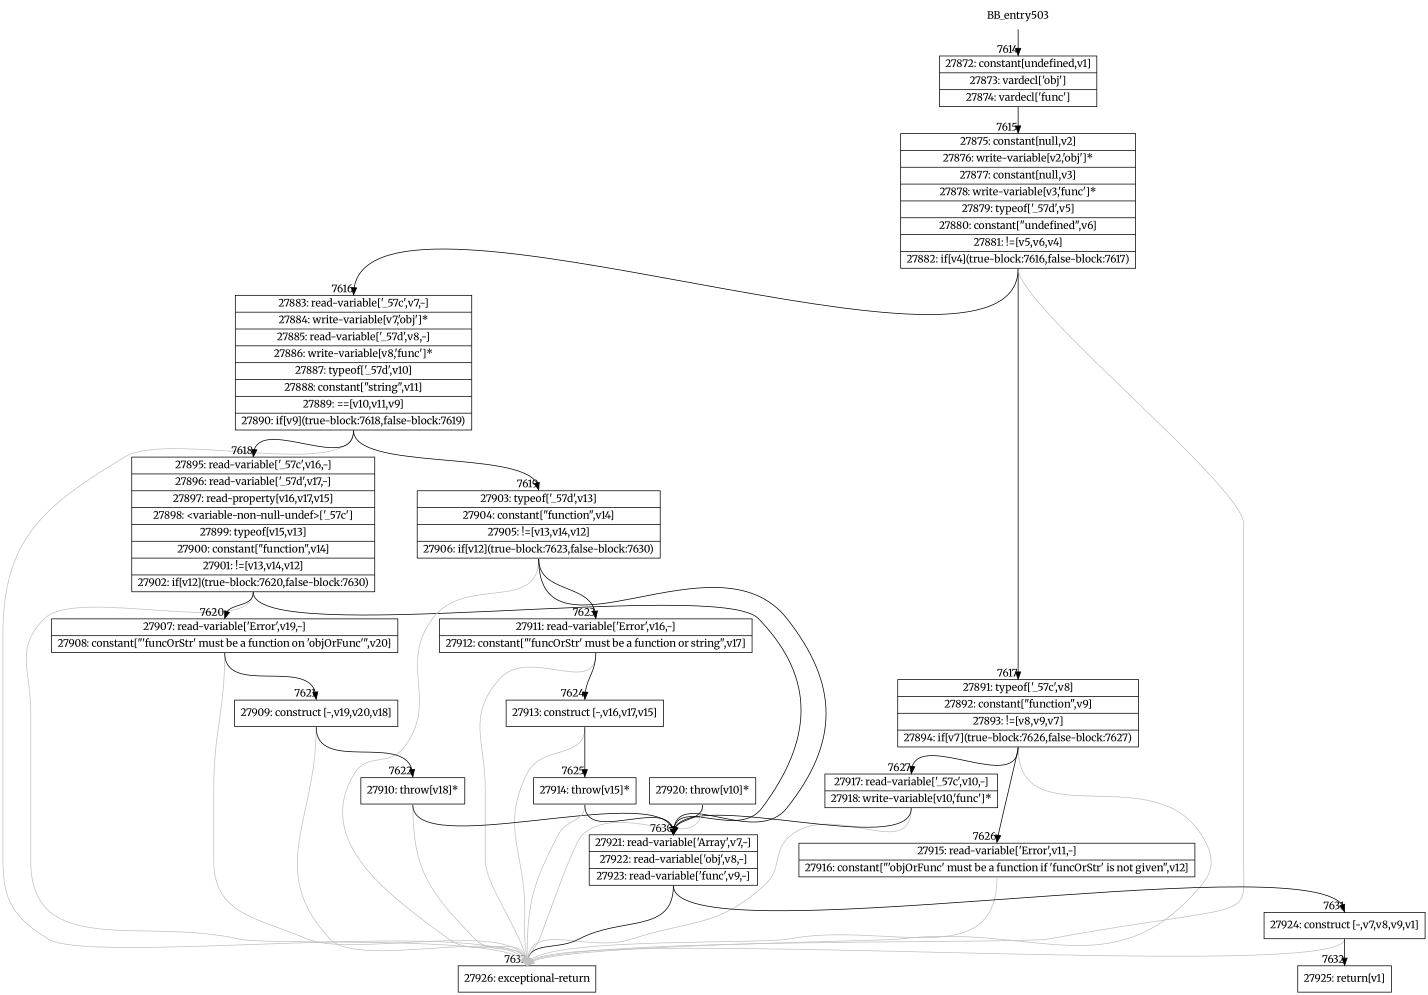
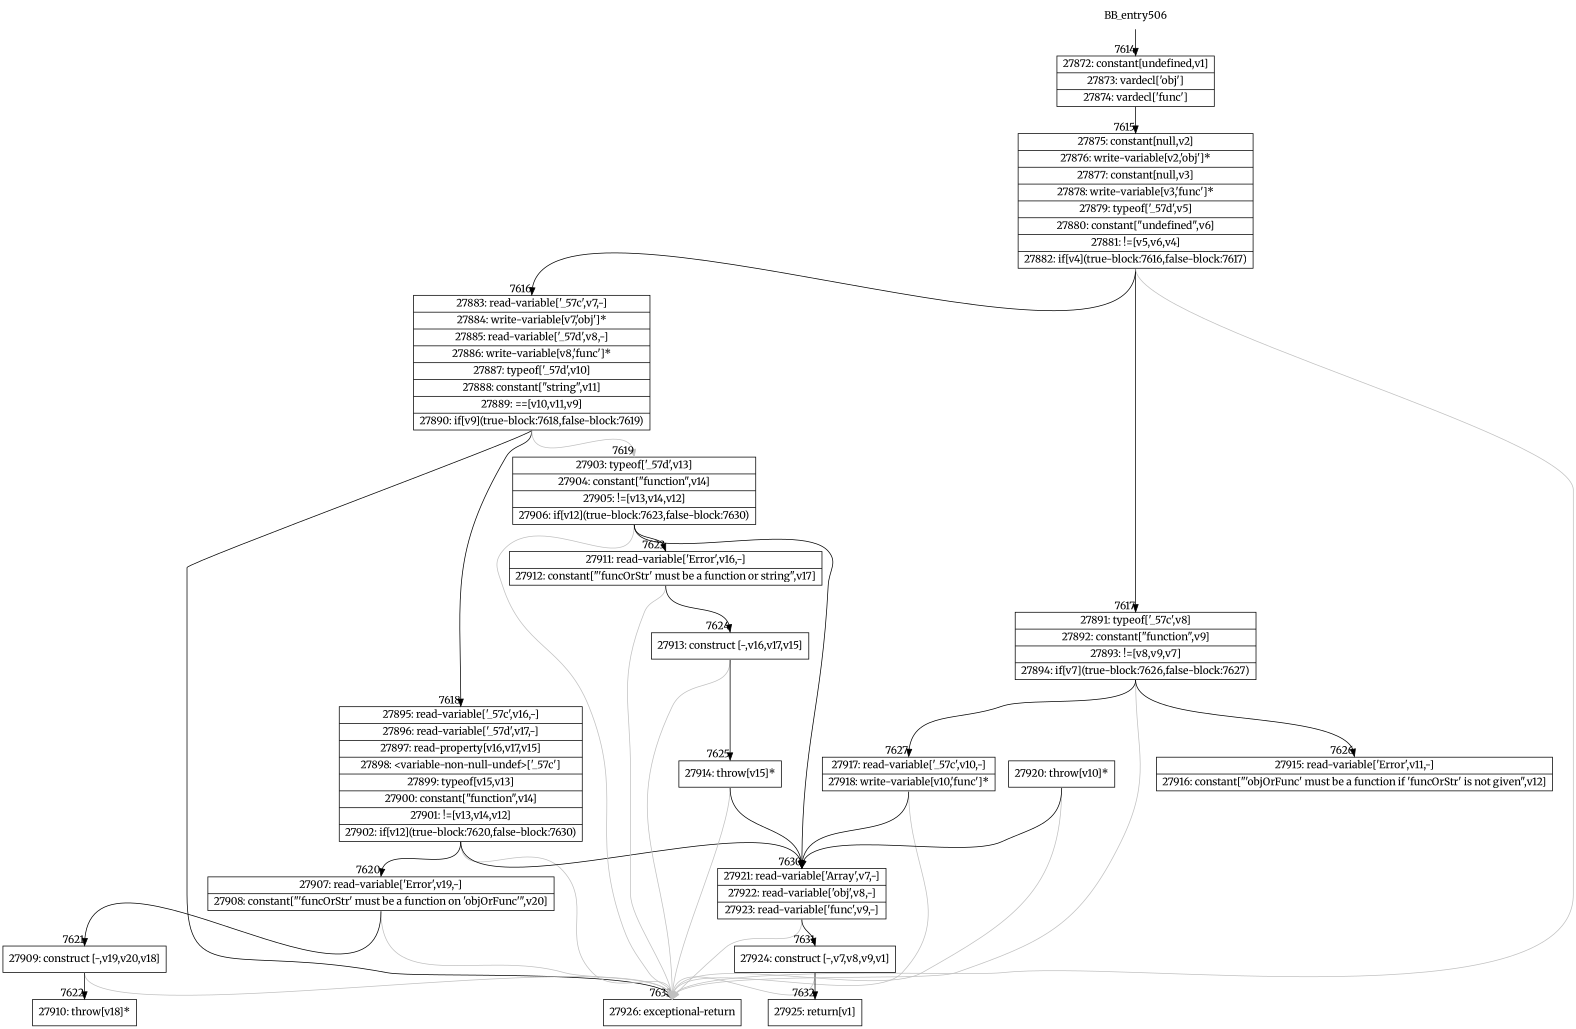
(1018, 16) -> (1136, 16)
(443, 460) -> (579, 444)
(3, 801) -> (187, 809)
(540, 820) -> none
(443, 903) -> none
(608, 929) -> (736, 942)
(806, 937) -> none
